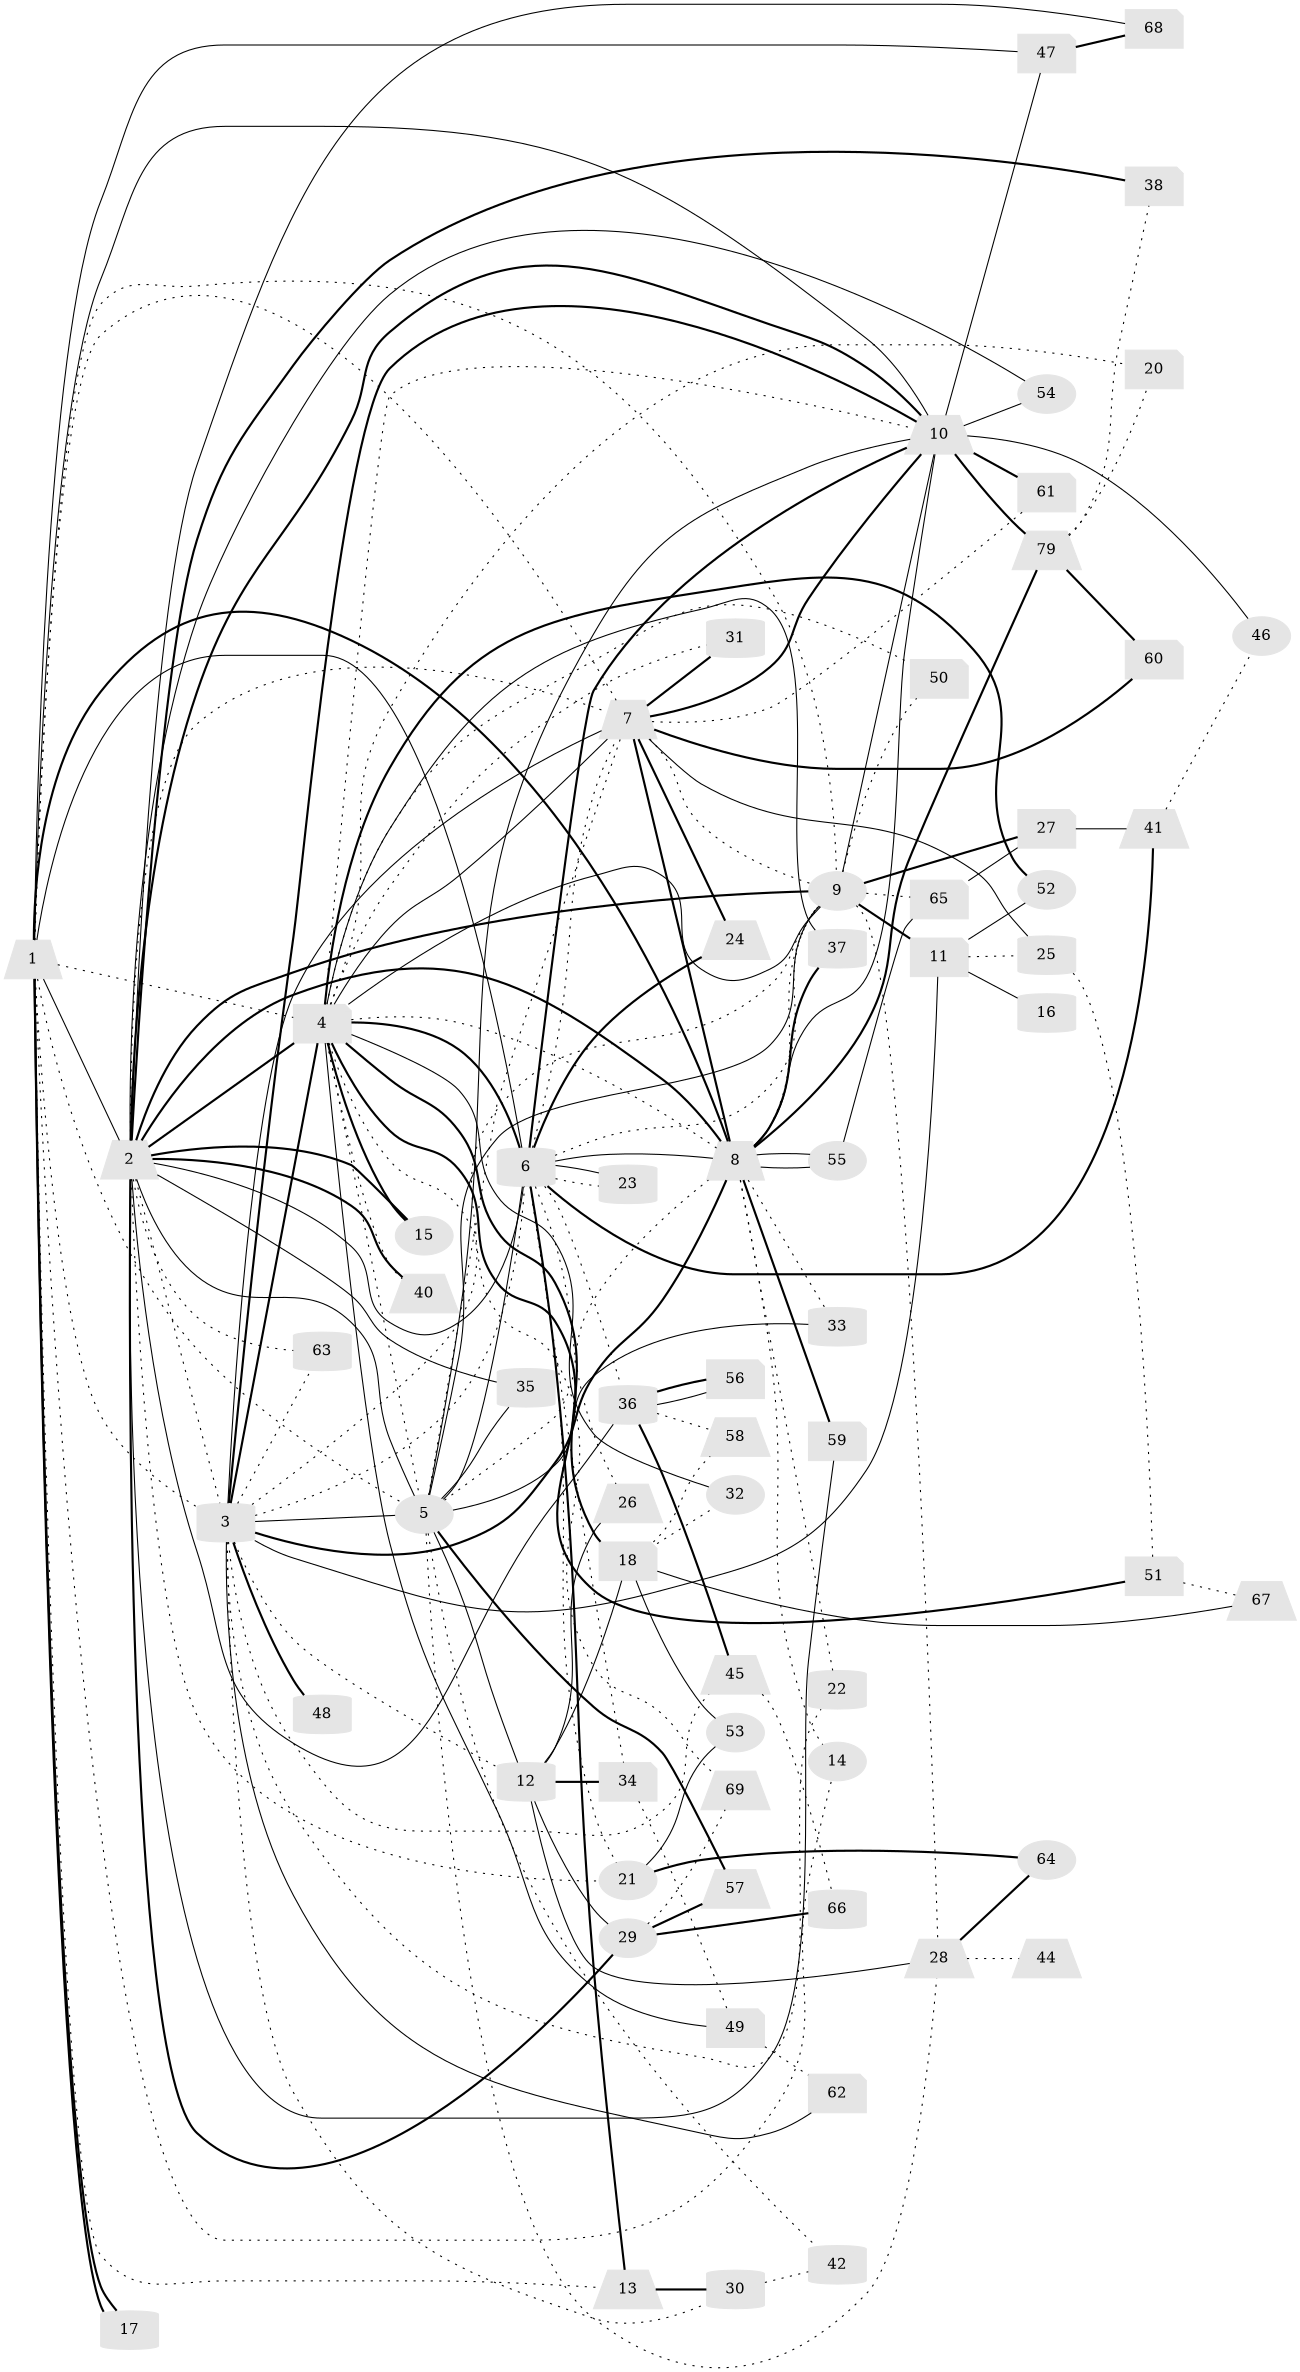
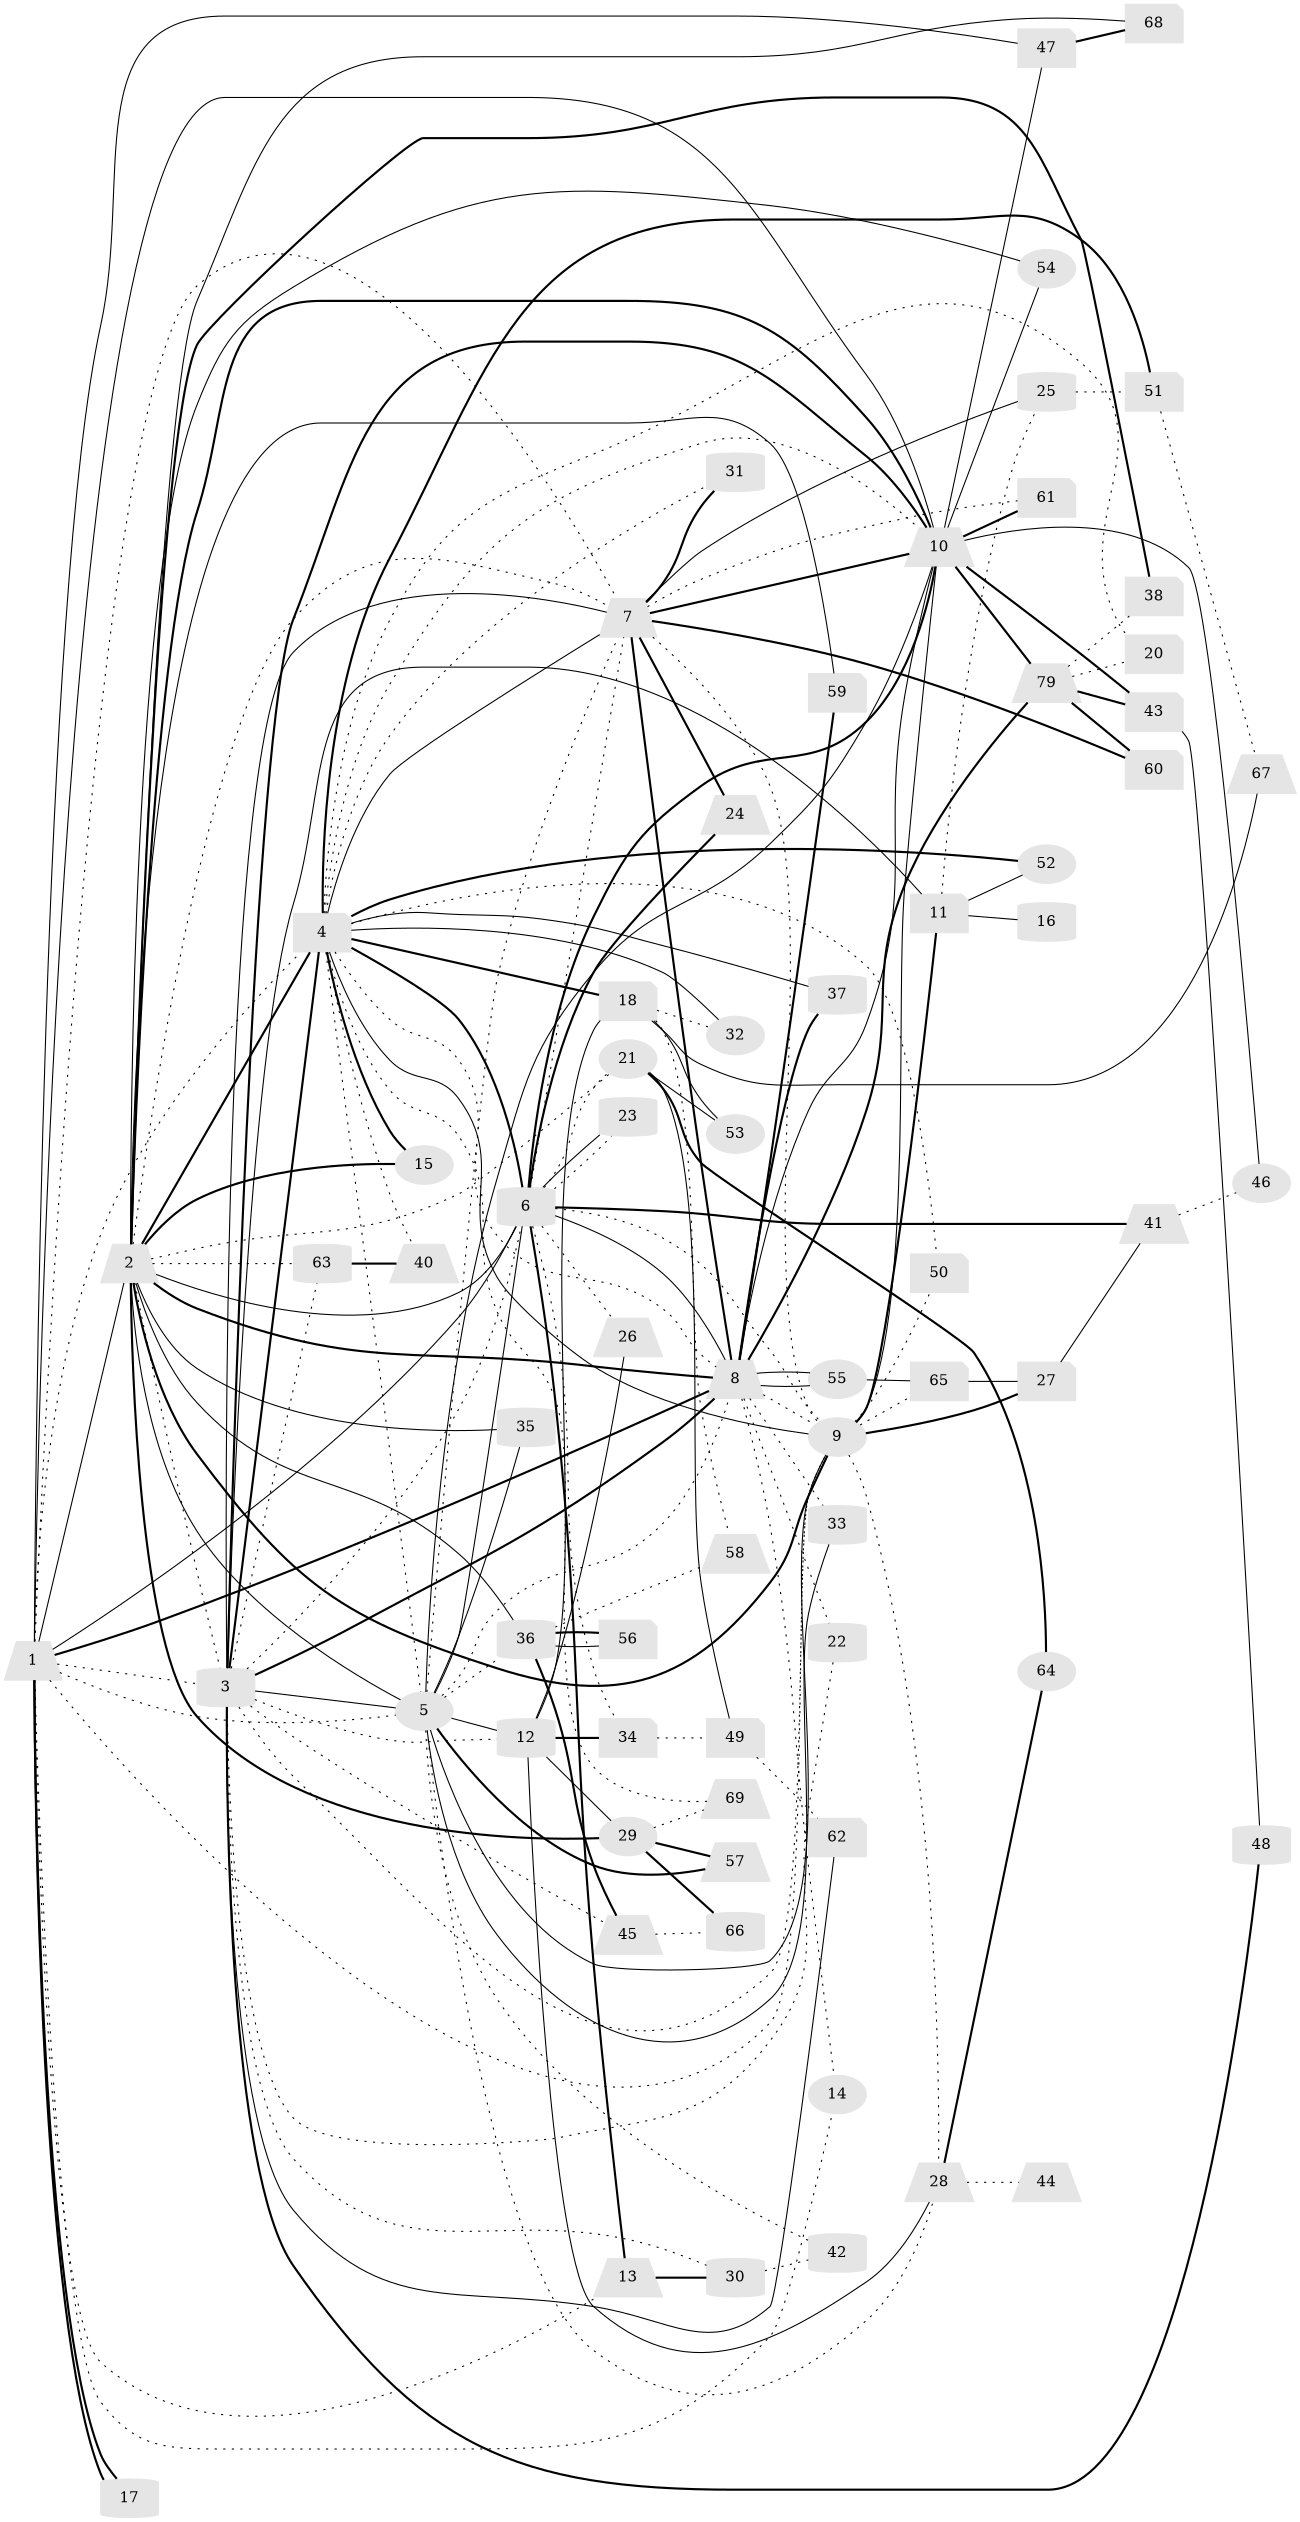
none -> (1154, 712)
(299, 1180) -> (374, 1264)
(588, 1284) -> (472, 1677)
(397, 1569) -> (695, 1426)
